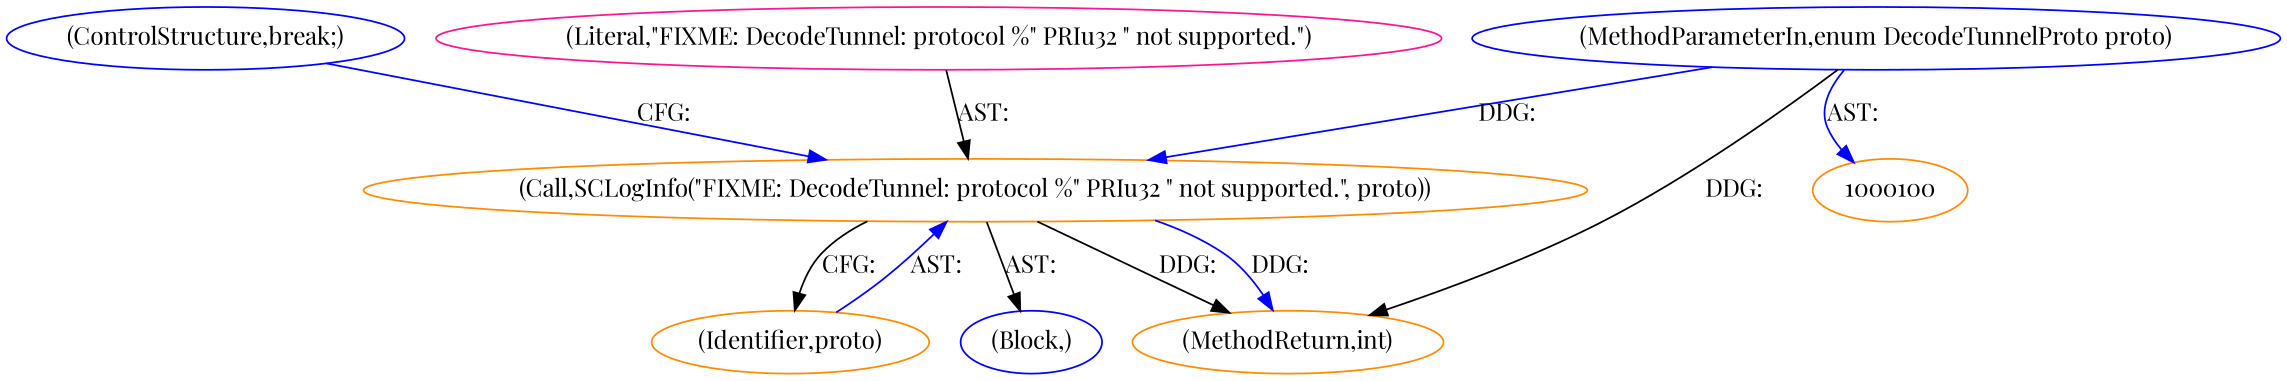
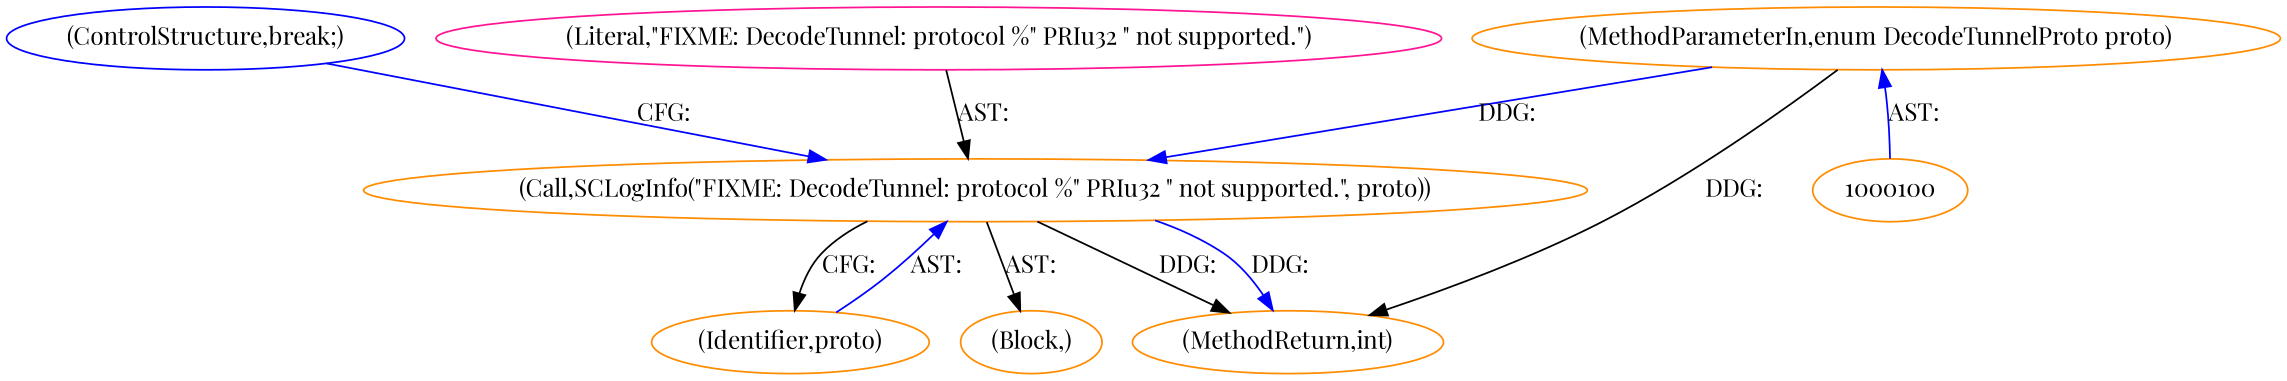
(1876, 38) -> (1876, 38)
(1825, 110) -> (1889, 123)
(1031, 342) -> (1031, 342)
